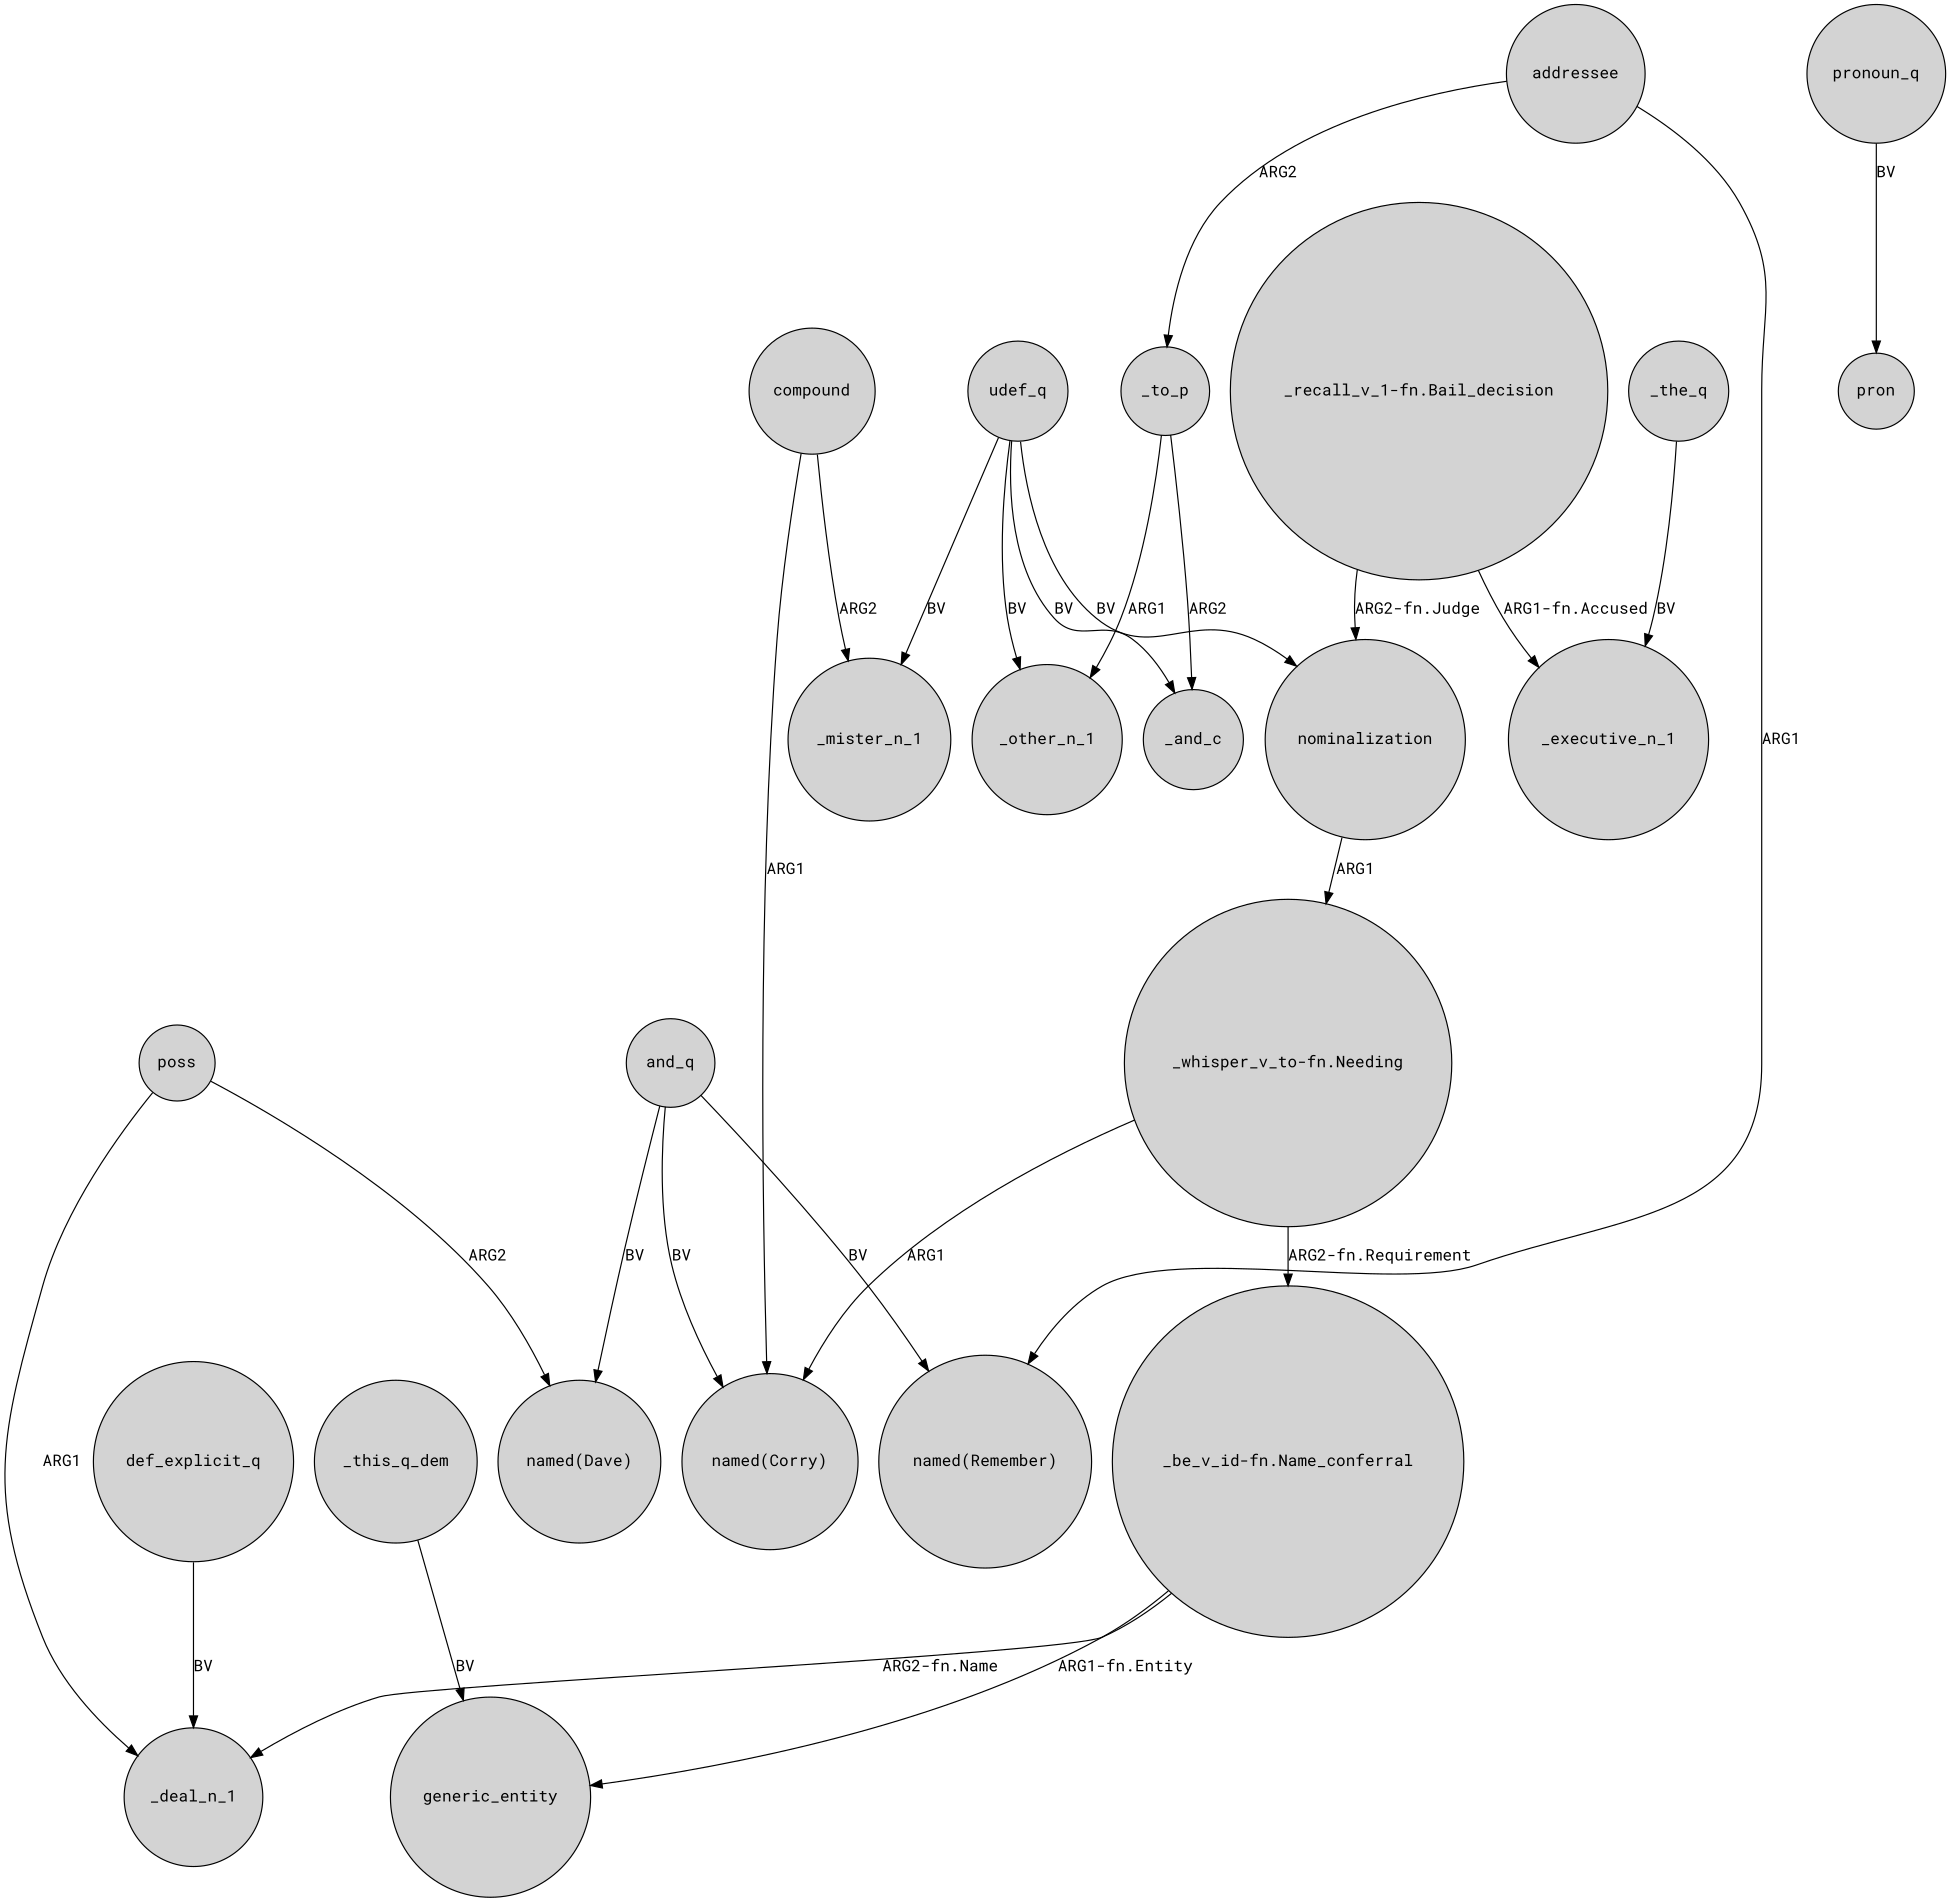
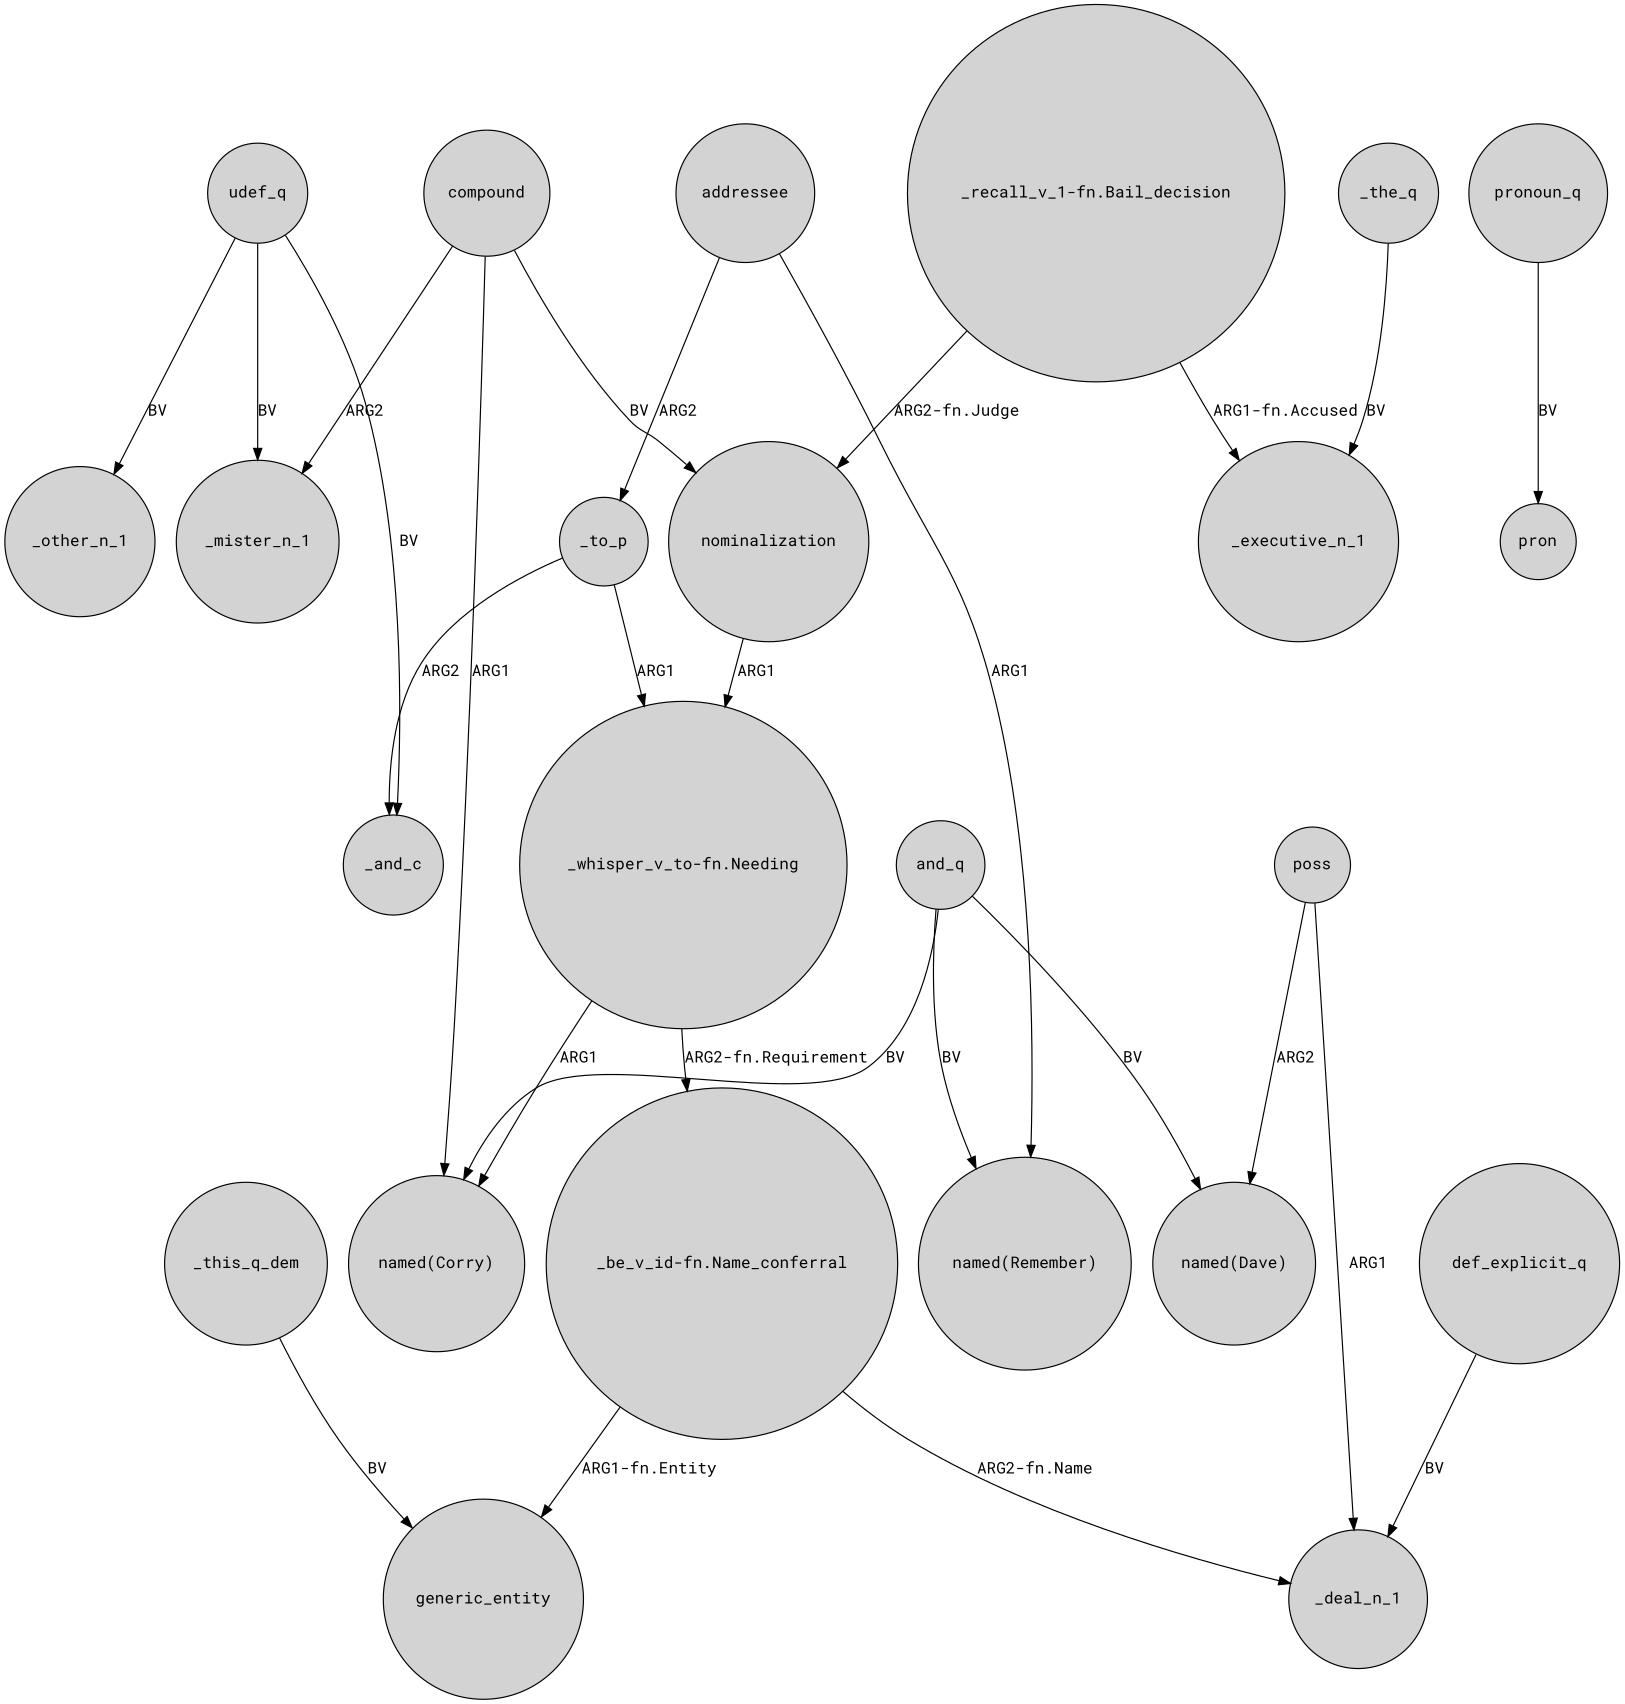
(1140, 555) -> (628, 640)
(1099, 620) -> (587, 369)
